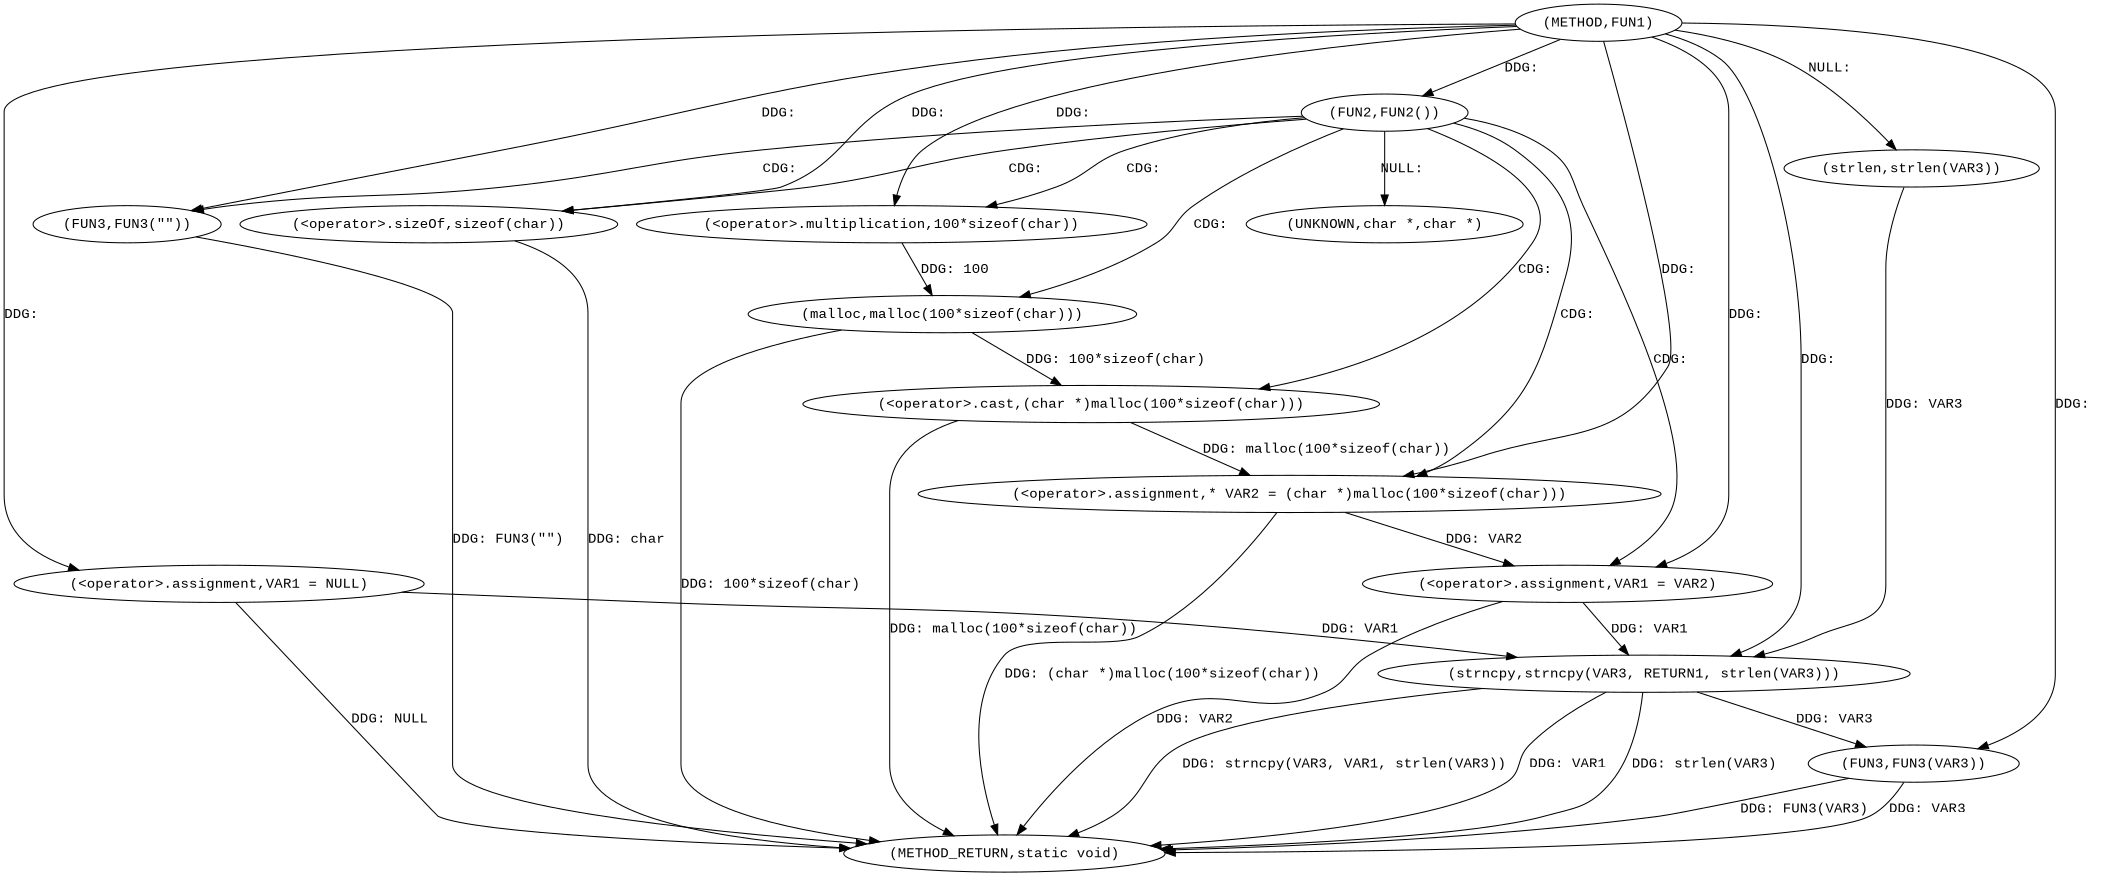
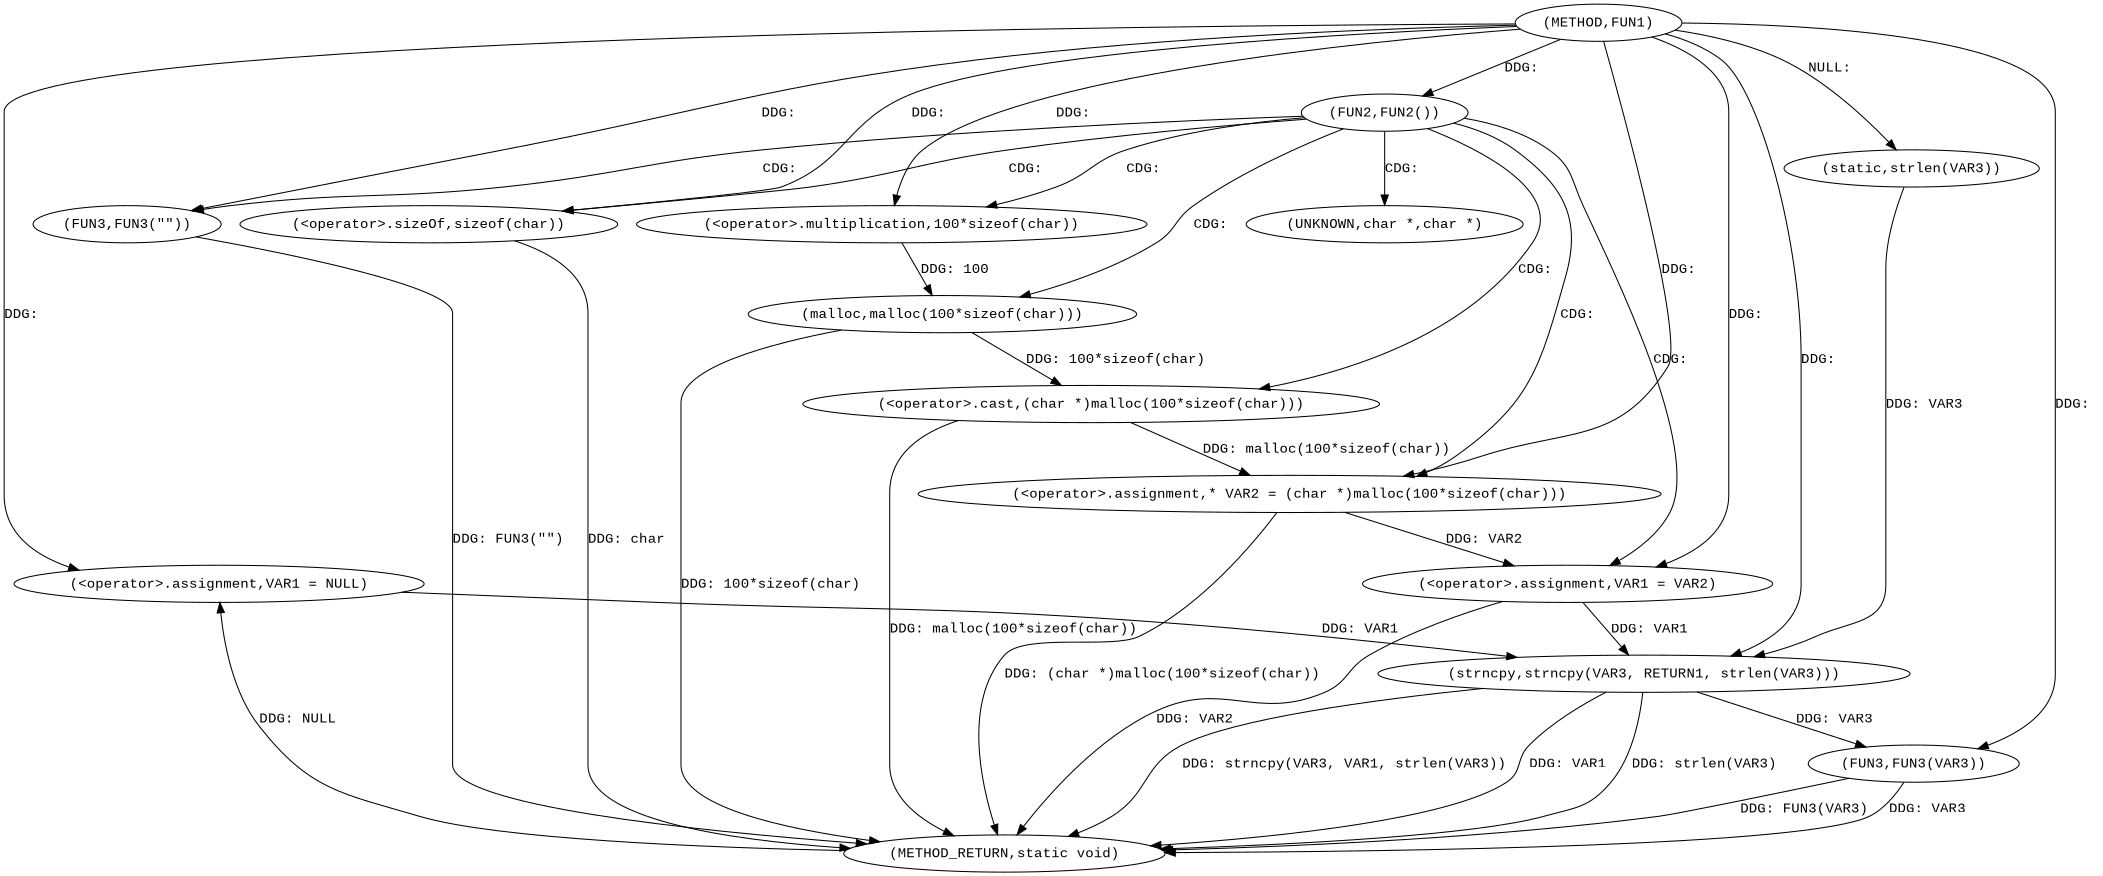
(1406, 168) -> (1406, 168)
(1912, 168) -> (1912, 168)
(491, 827) -> (478, 828)
